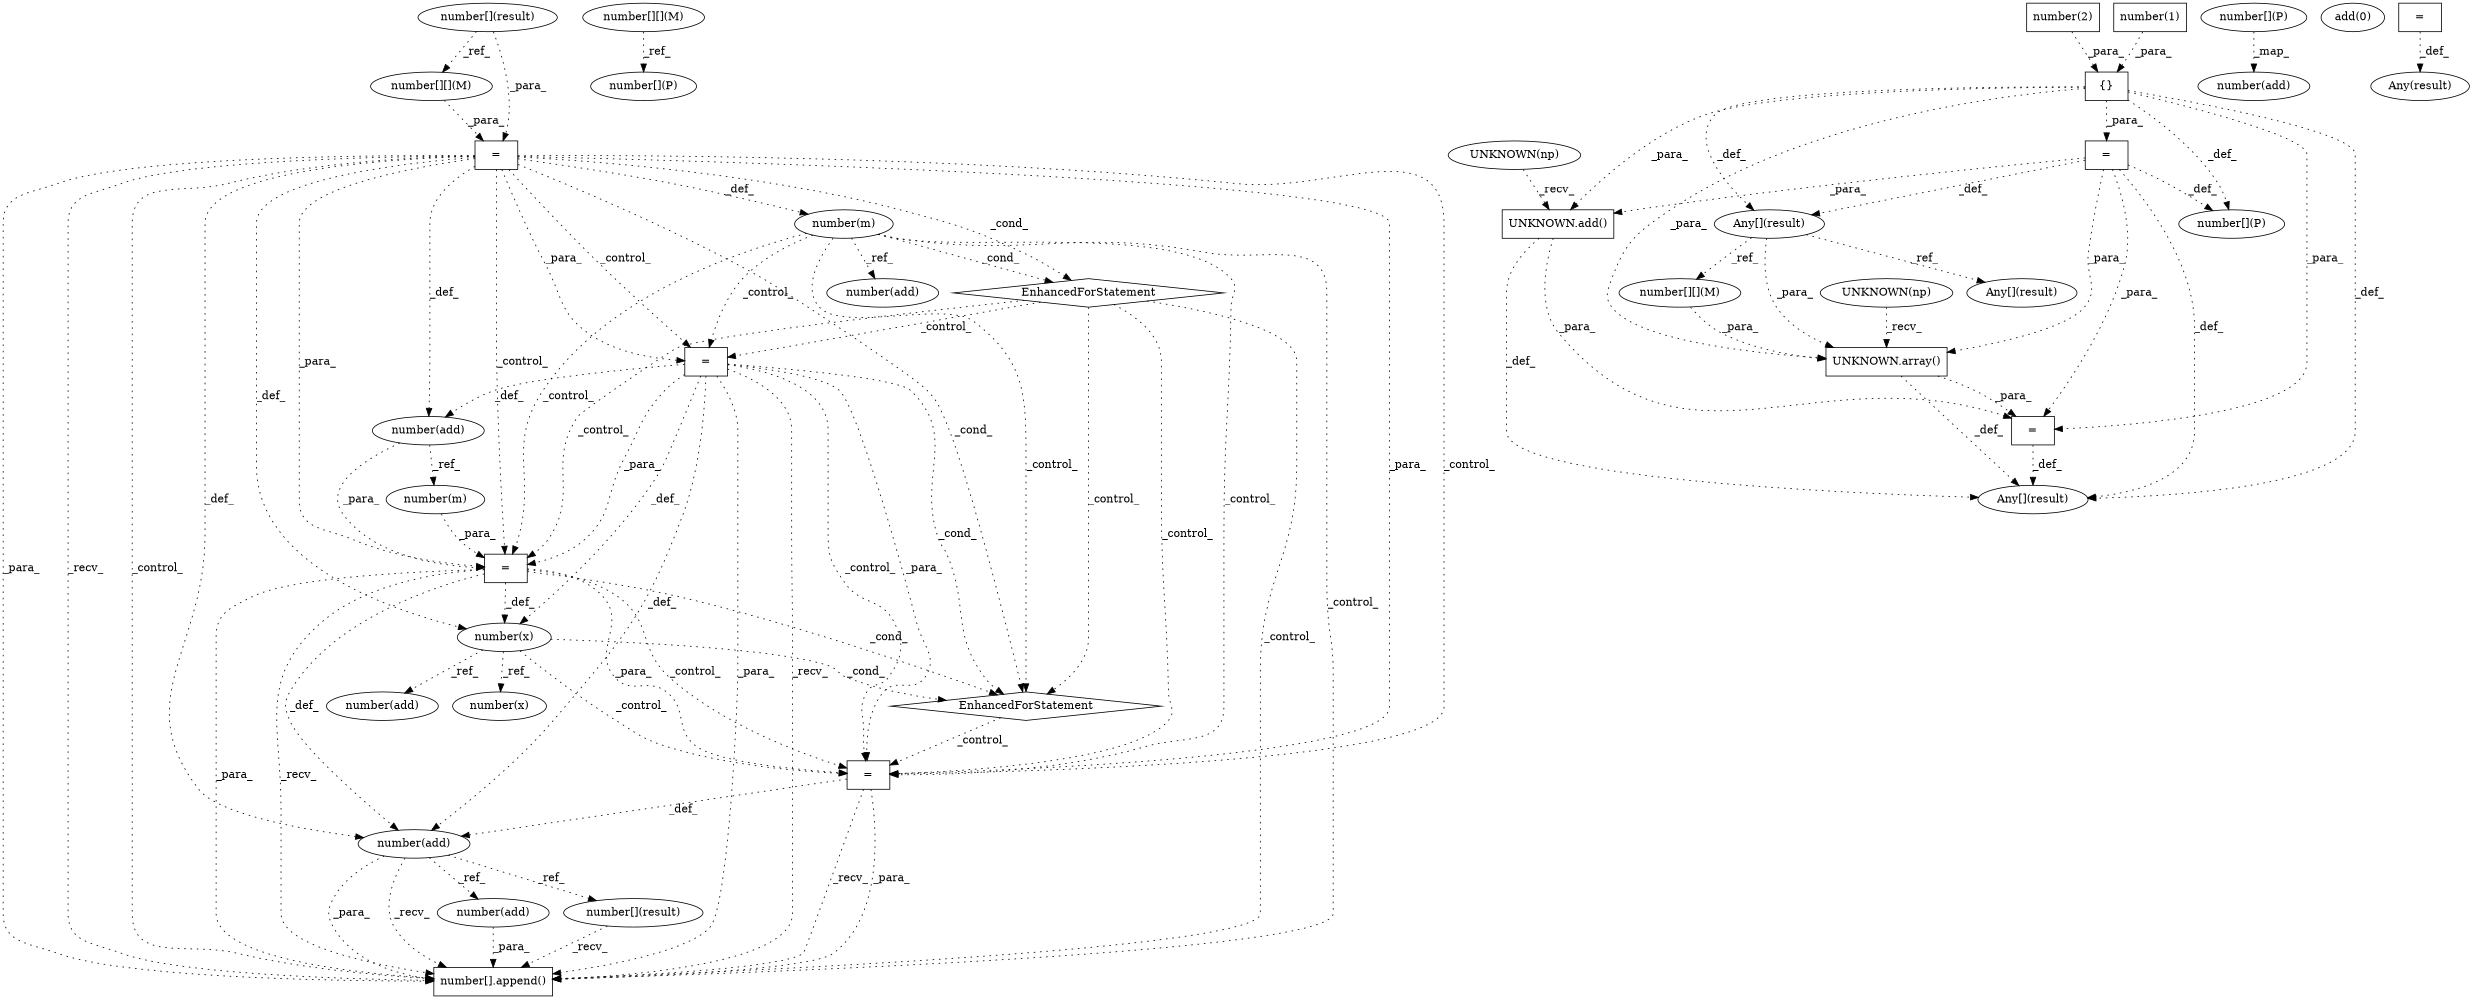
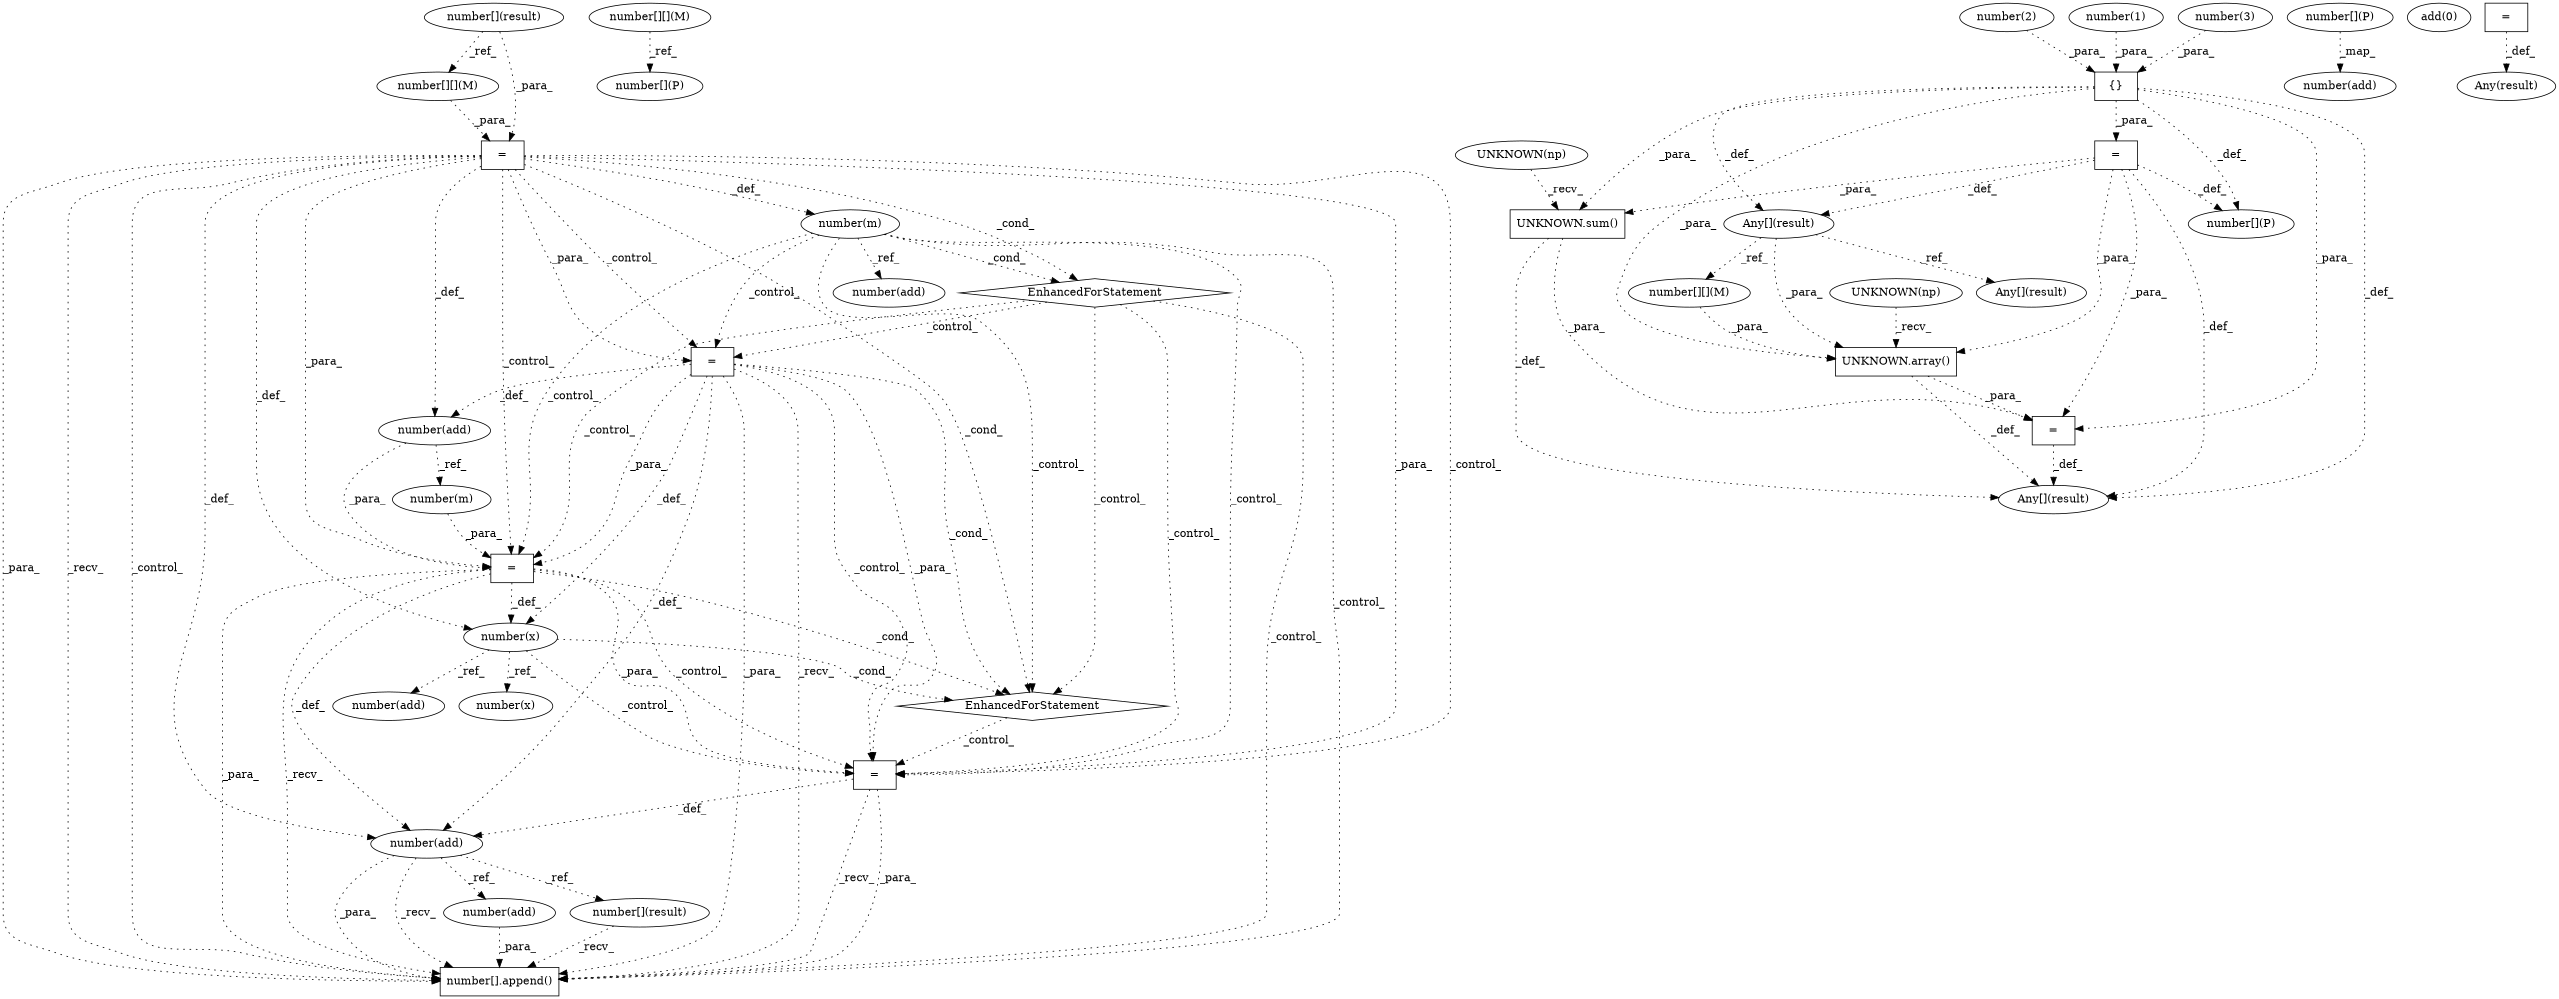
(2063, 17) -> (2007, 17)
(2150, 17) -> (2116, 17)
none -> (2225, 17)
(1558, 224) -> (1568, 224)
